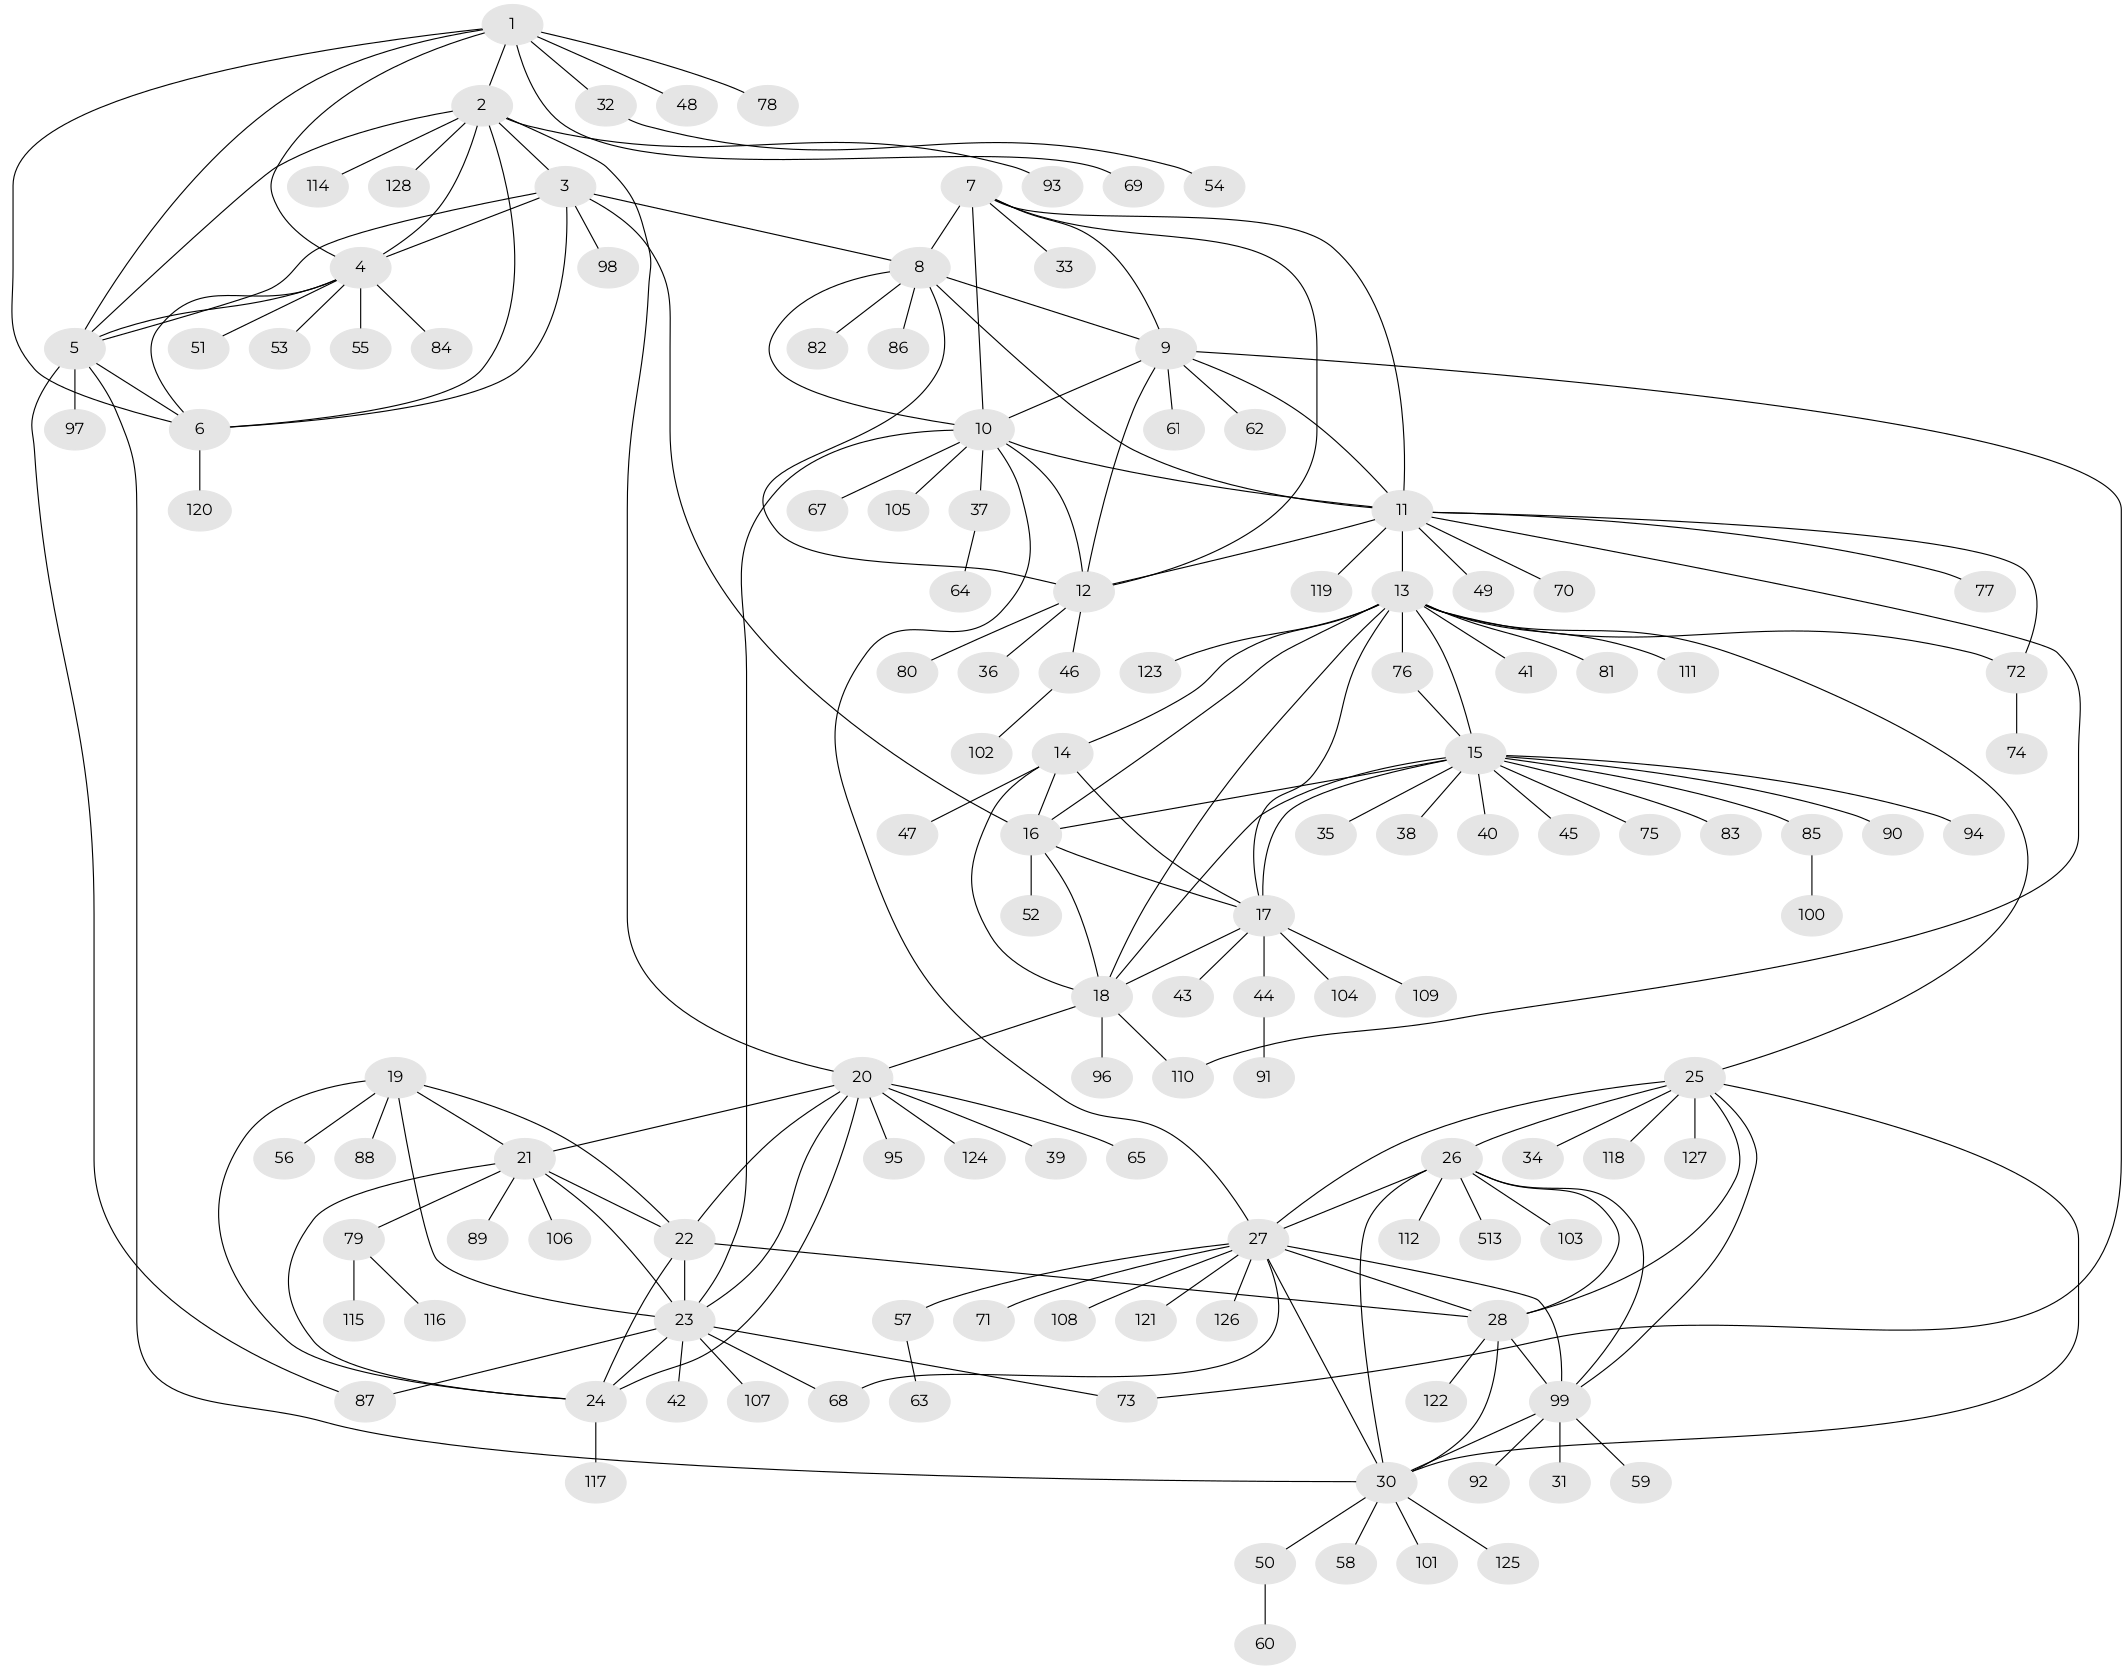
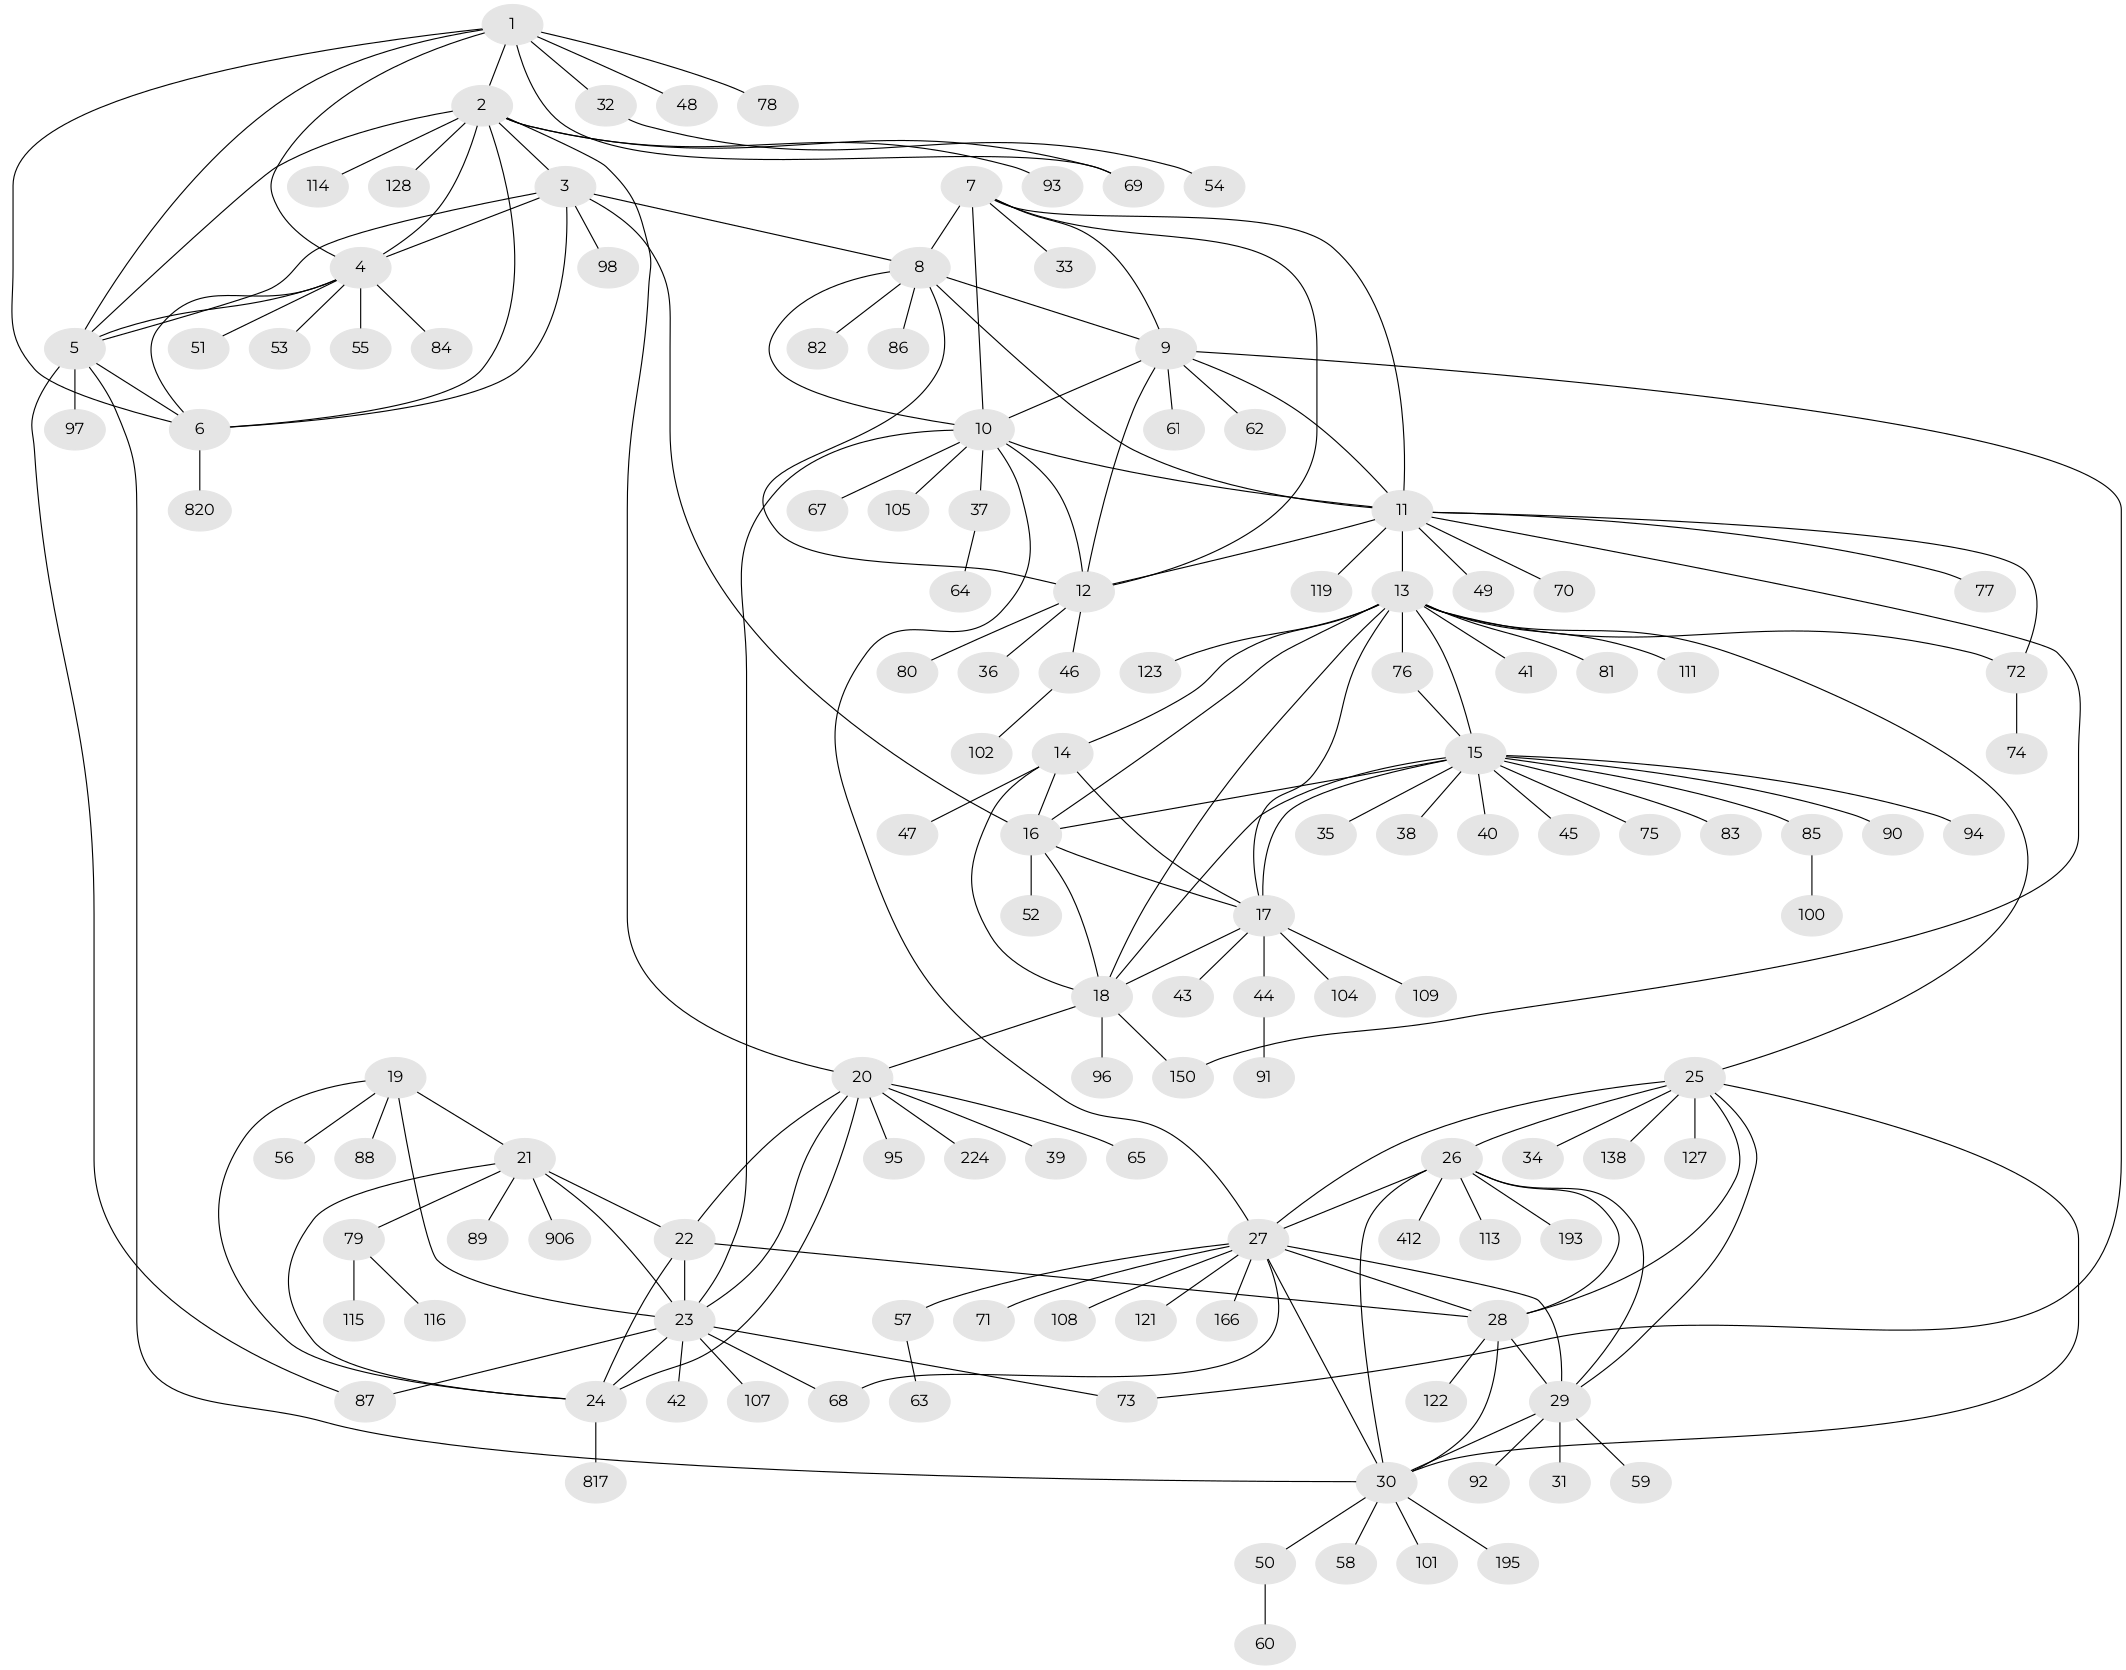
none -> (809, 144)
(200, 511) -> (200, 511)
(1183, 1078) -> (1183, 1078)
(694, 1118) -> none
(558, 1134) -> none
(975, 1159) -> (975, 1159)
(1614, 1159) -> (1614, 1159)
(560, 1240) -> (560, 1240)
(1409, 1240) -> (1409, 1240)
(1490, 1240) -> (1490, 1240)
(1571, 1240) -> (1571, 1240)
(1227, 1321) -> (1227, 1321)
(1560, 1402) -> (1560, 1402)
(596, 1483) -> (596, 1483)
(1508, 1564) -> (1508, 1564)
